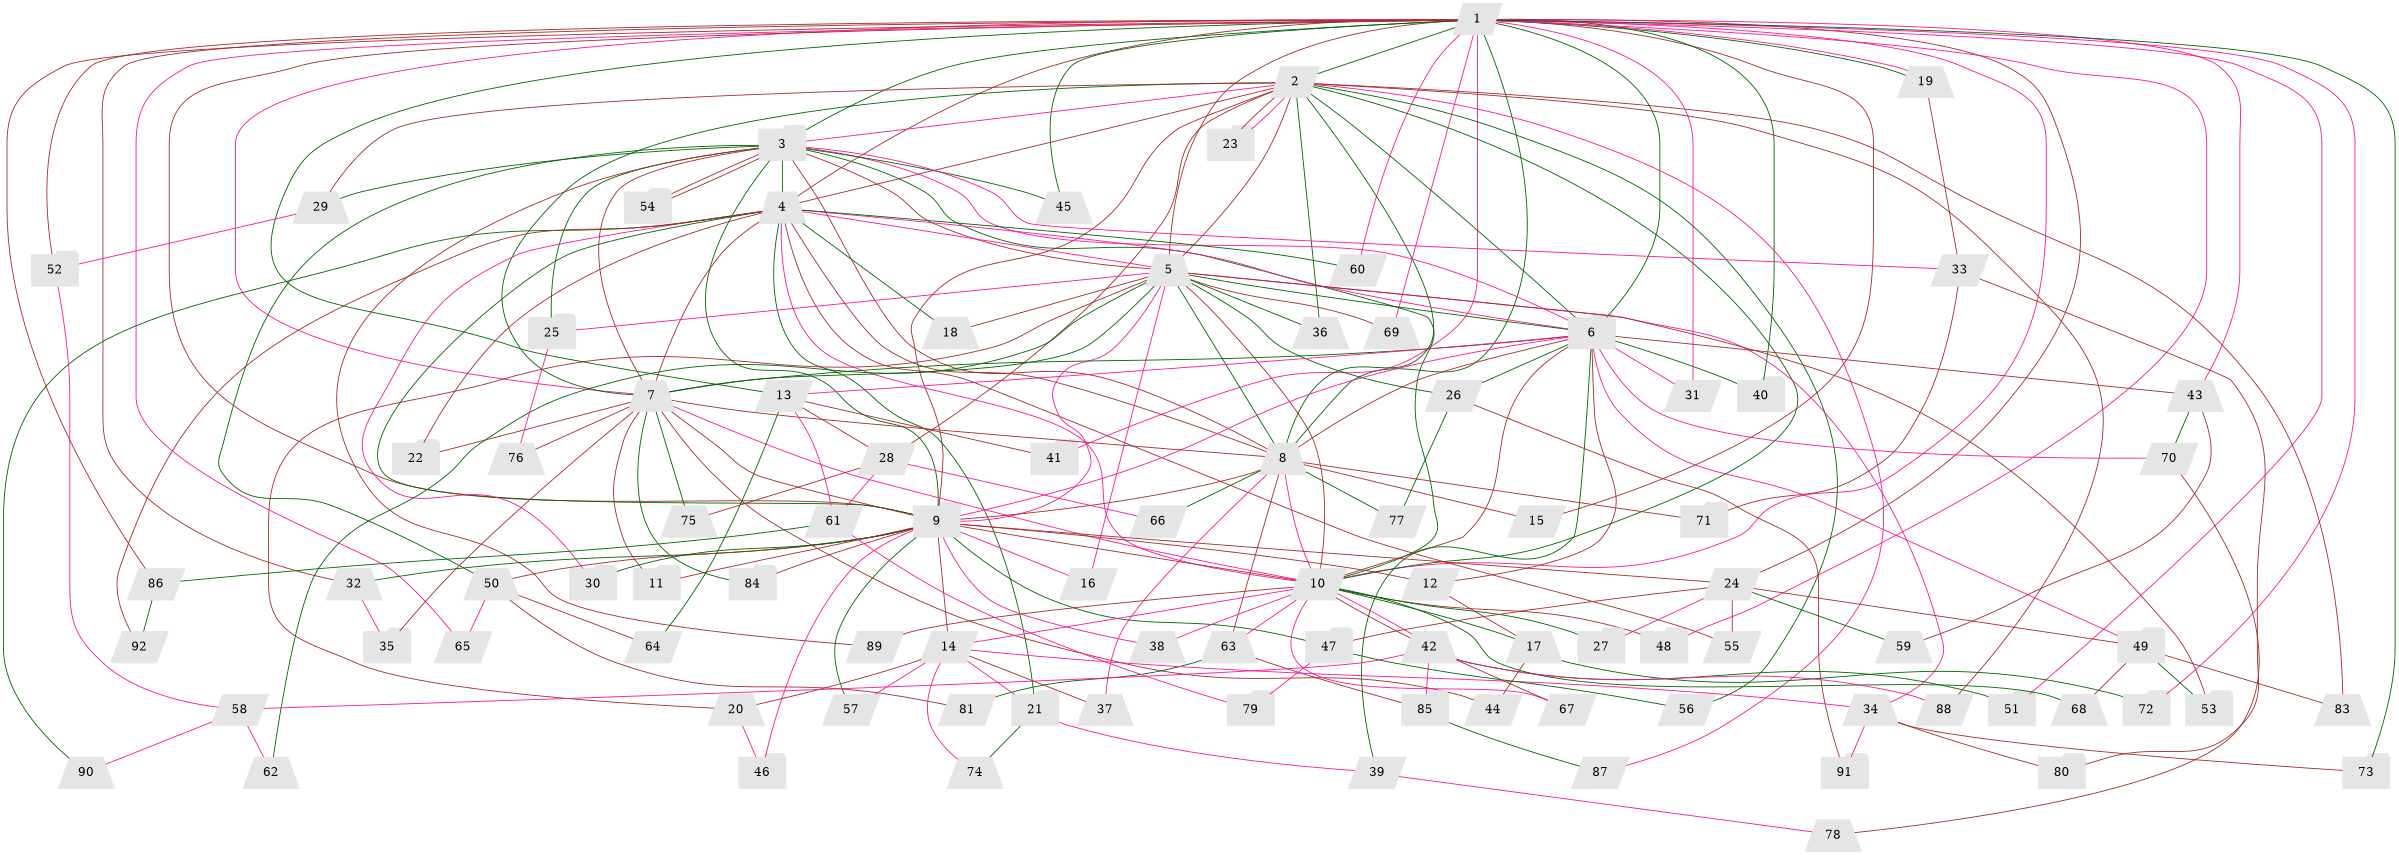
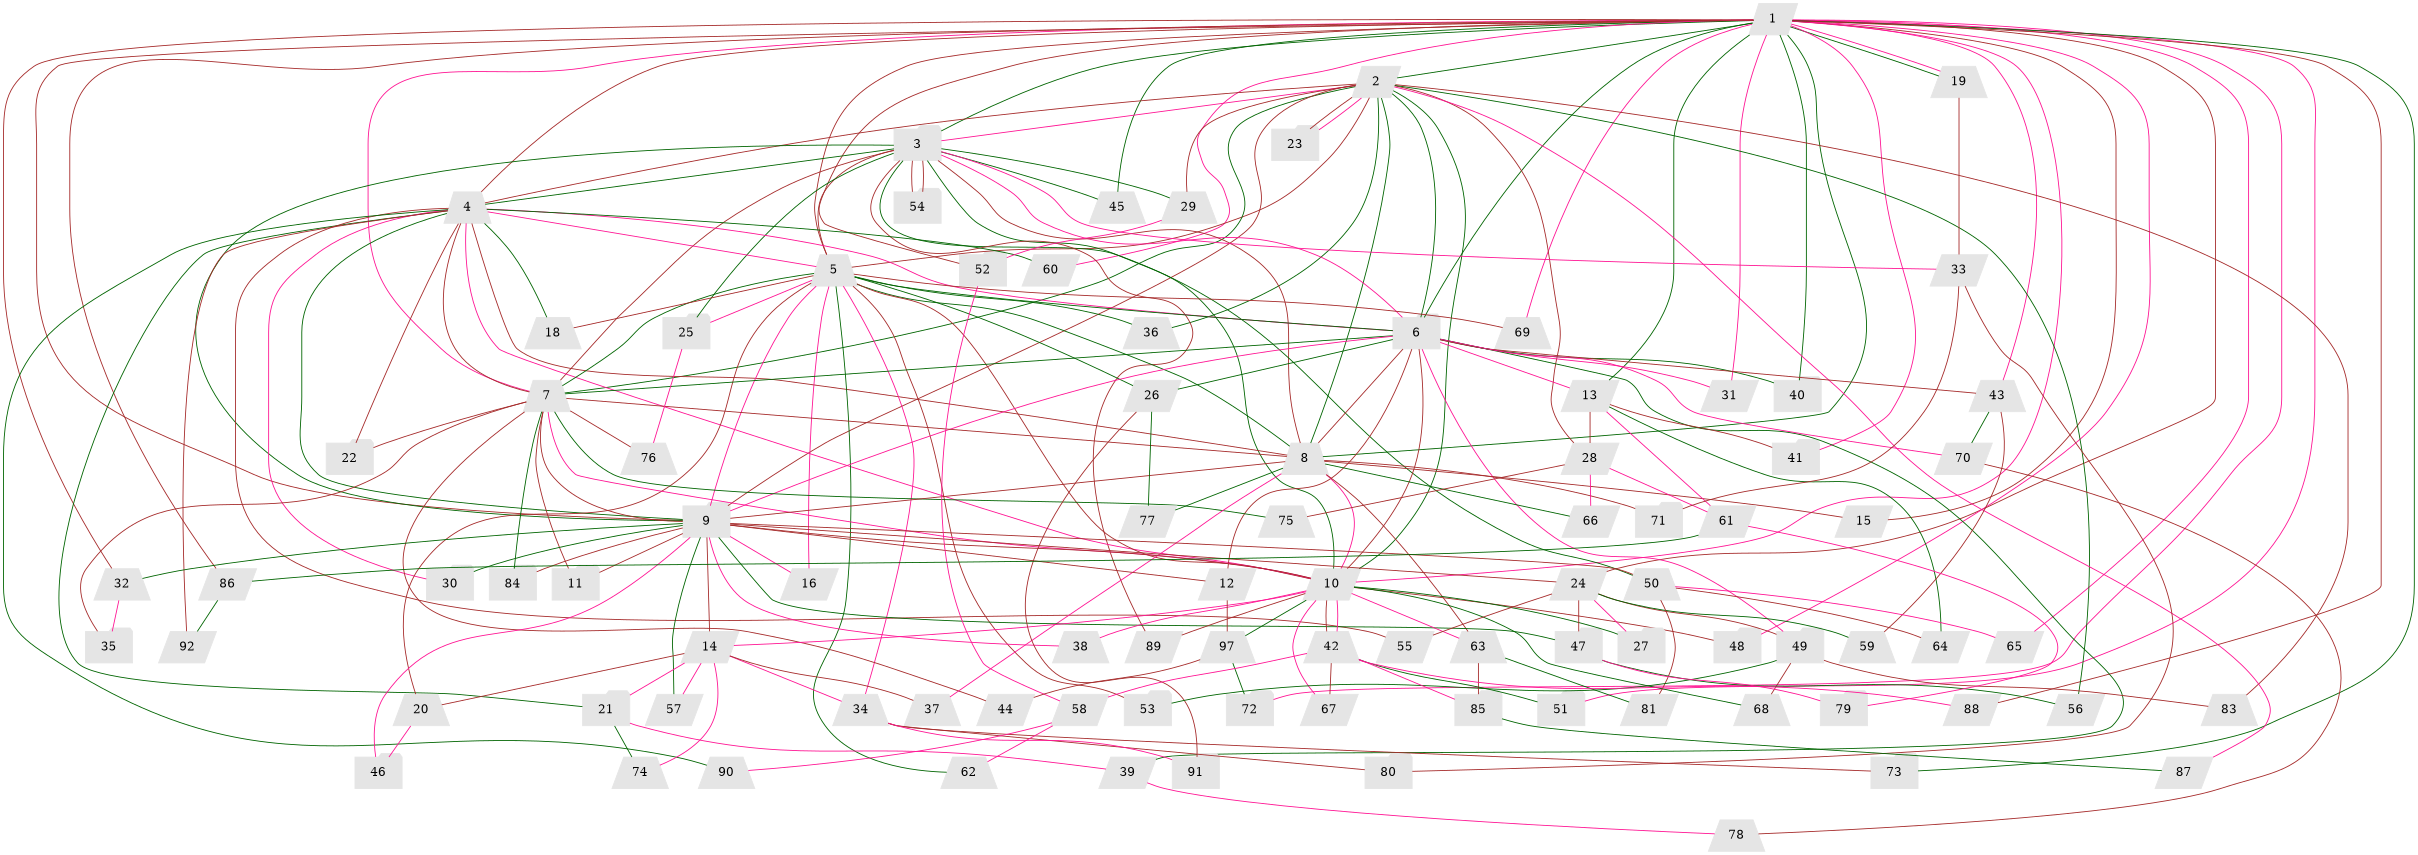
(1919, 191) -> (2381, 246)
(1534, 647) -> (1227, 647)
